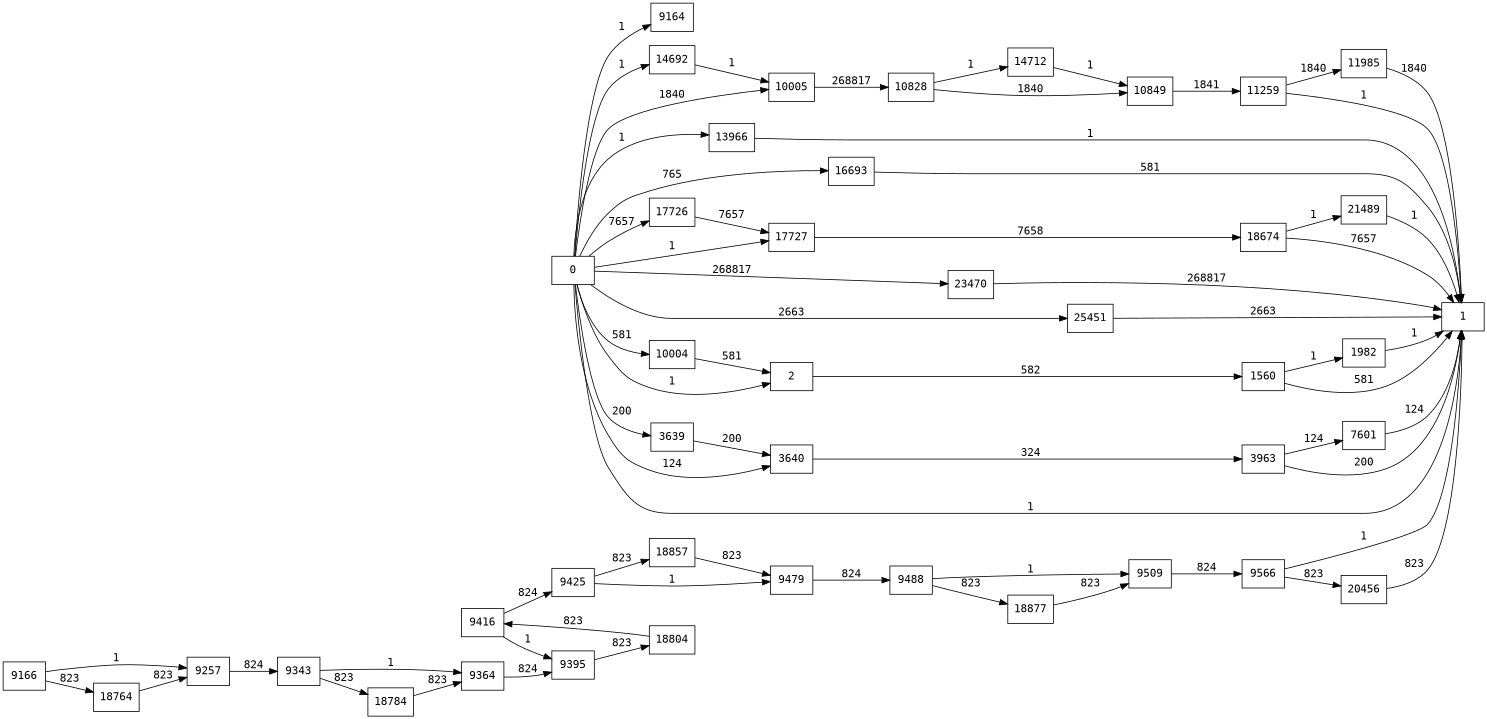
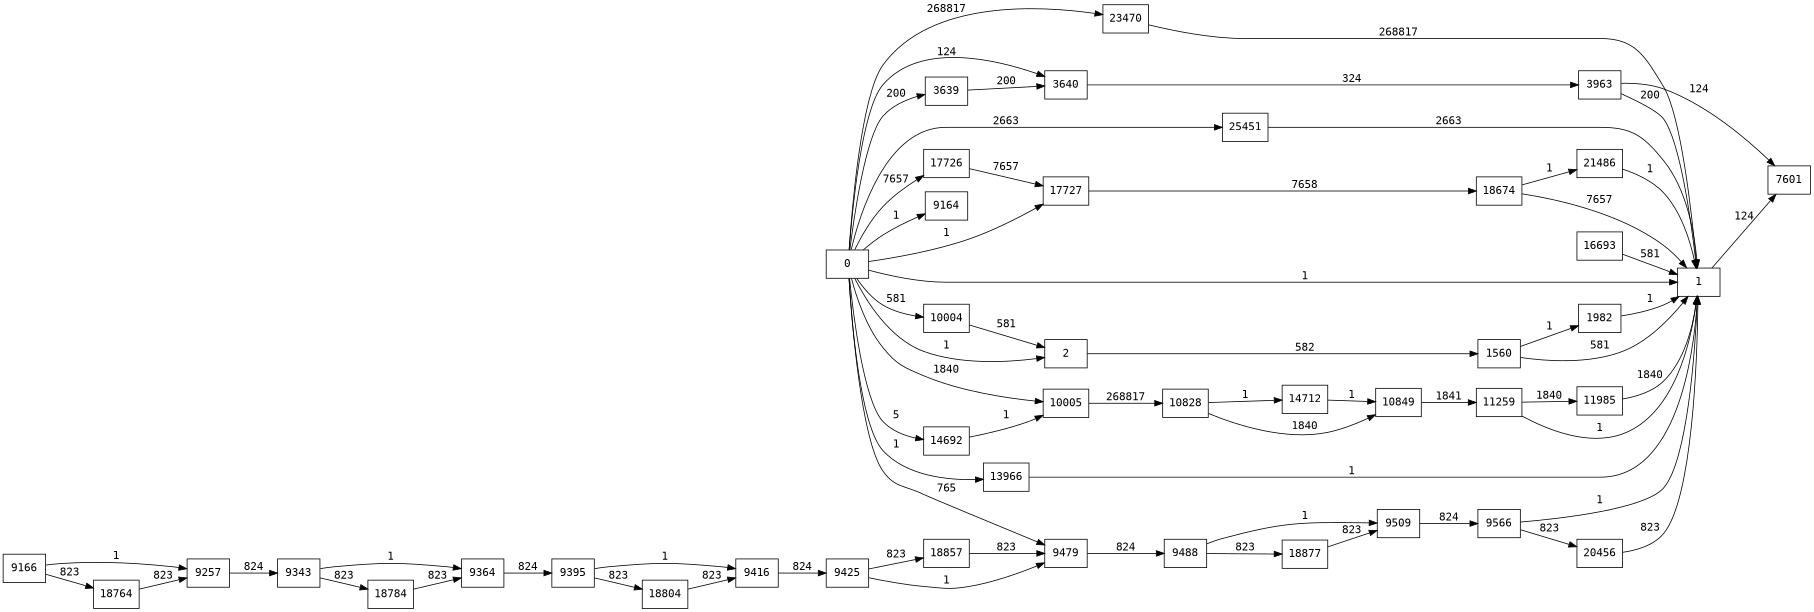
(622, 65) -> (896, 415)
(685, 182) -> (877, 460)
(1364, 210) -> (1600, 164)
(1439, 401) -> (1741, 234)
(523, 648) -> (661, 563)
